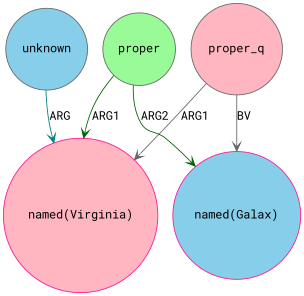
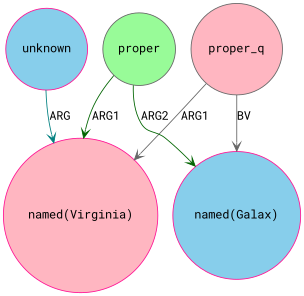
(47, 49) -> (47, 49)
